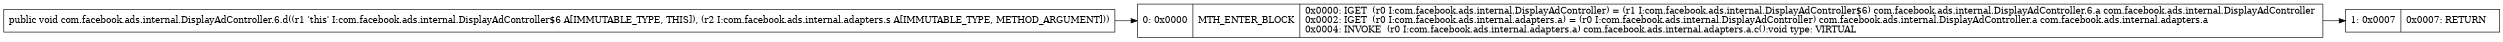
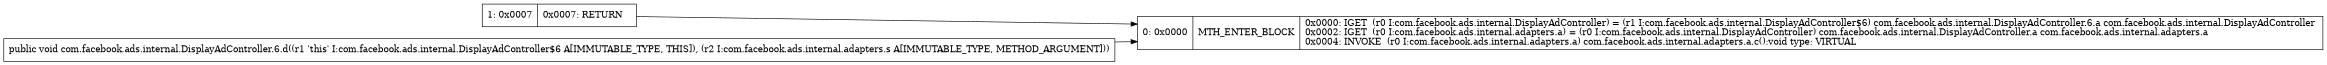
(2331, 21) -> (884, 20)
